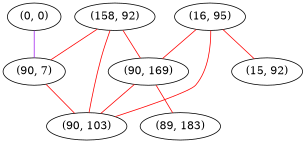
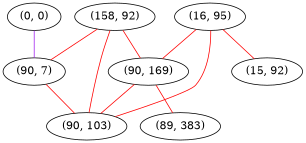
(180, 126) -> (180, 126)
